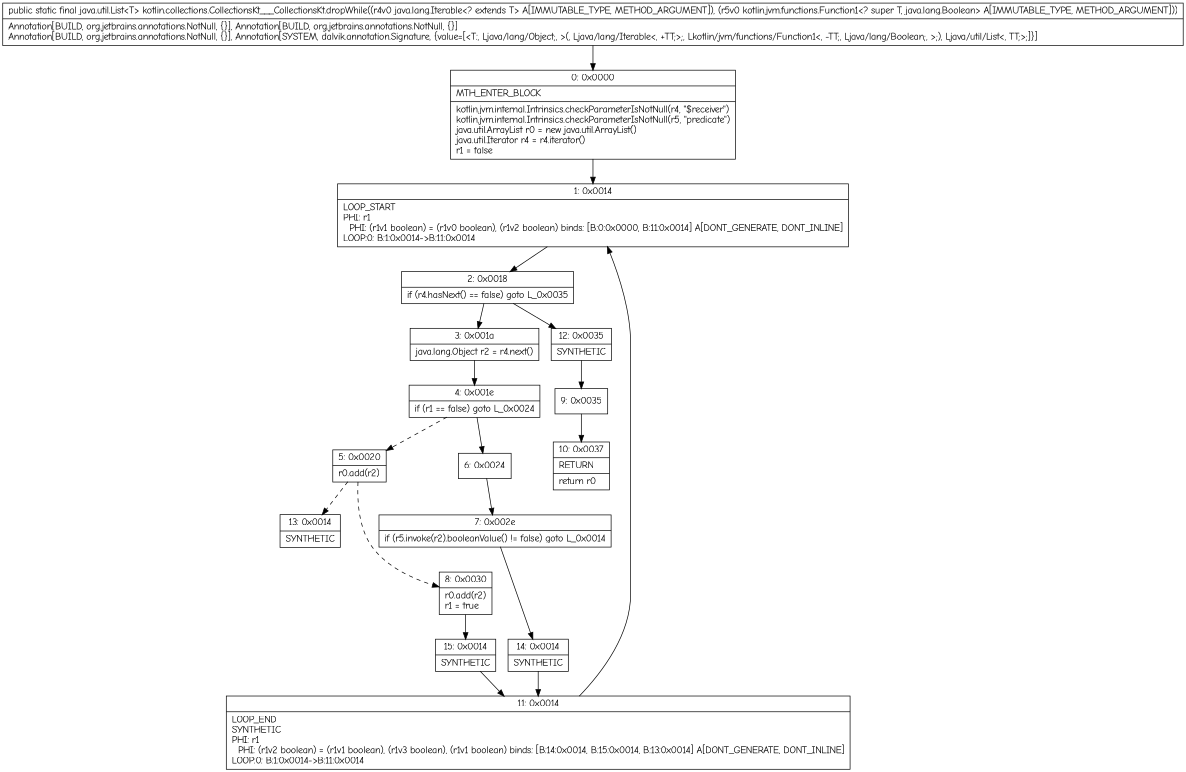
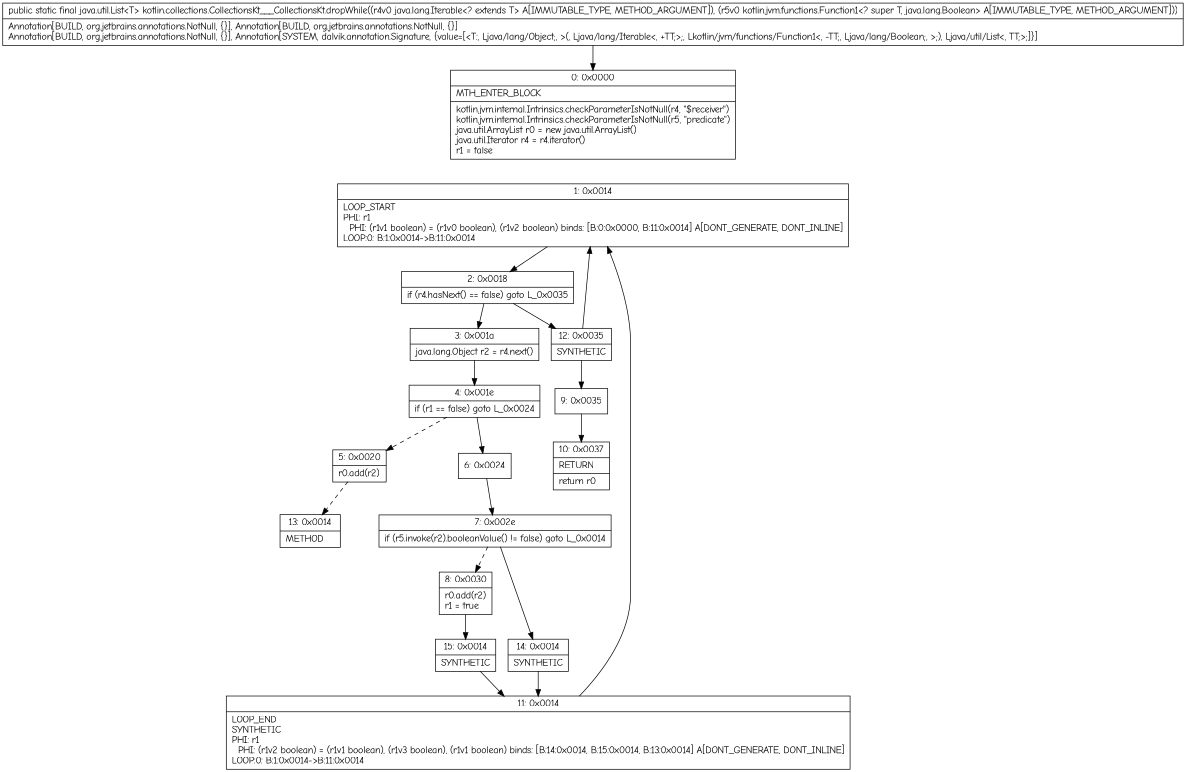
(593, 168) -> (586, 291)
(310, 539) -> (305, 539)
(374, 549) -> (483, 556)
